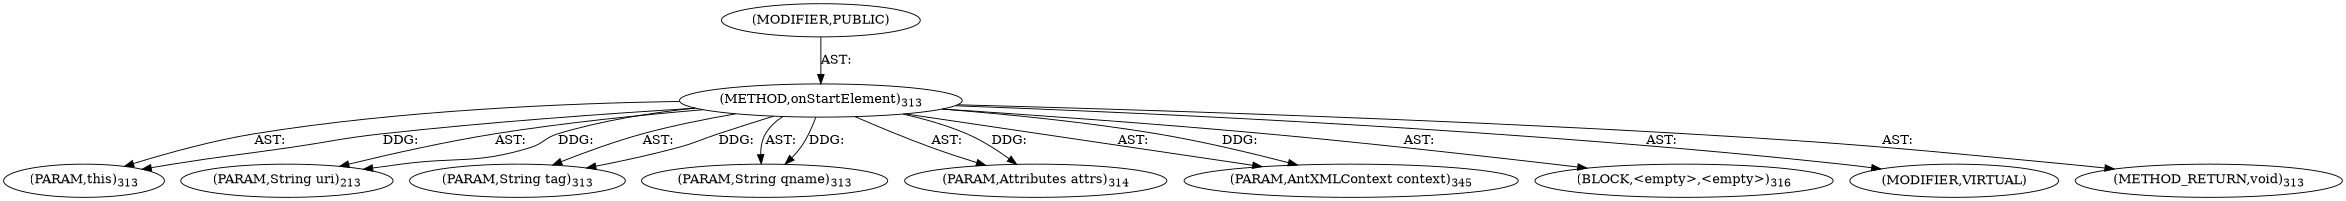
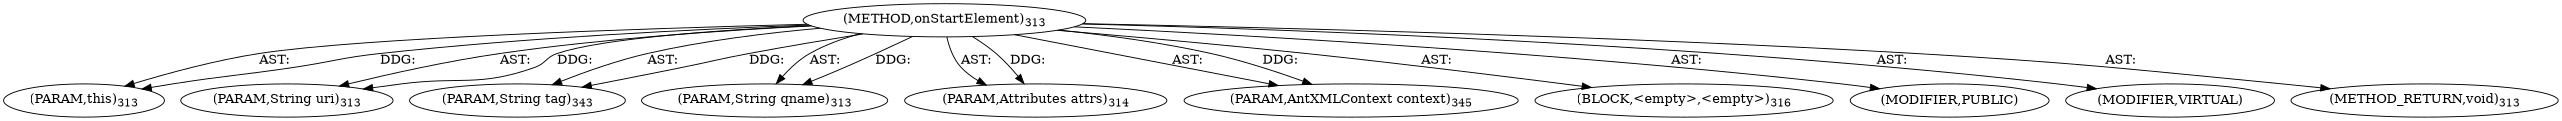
(821, 56) -> (1473, 51)
(351, 179) -> (351, 99)
(582, 179) -> (582, 99)
